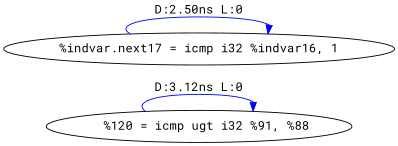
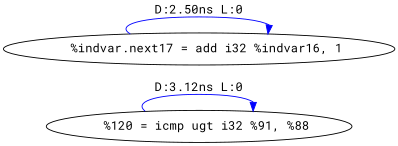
(199, 49) -> (199, 49)
